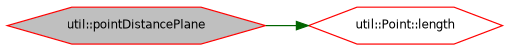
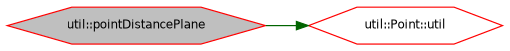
(406, 26) -> (406, 26)
